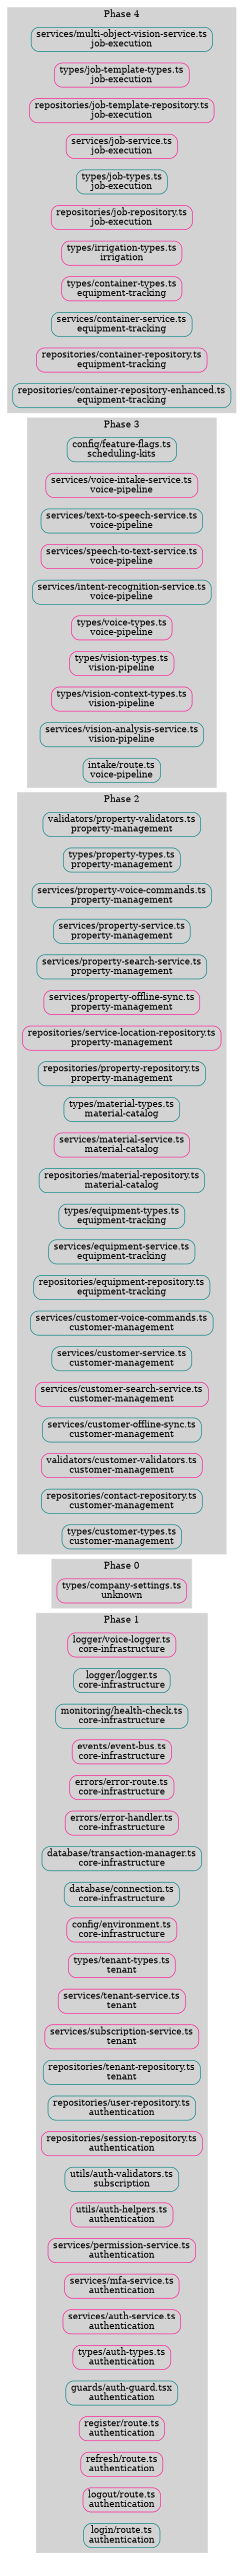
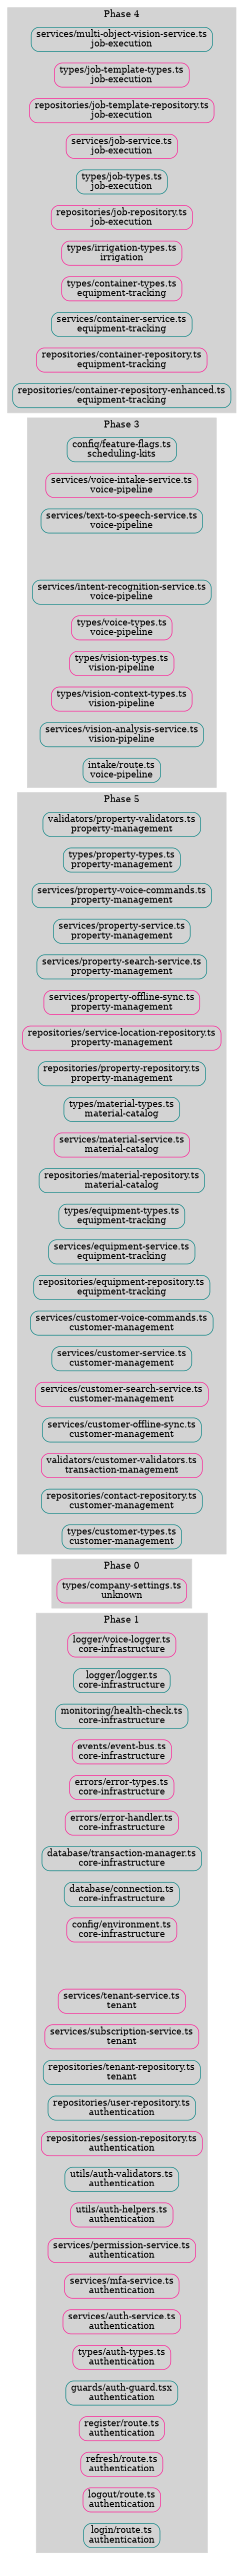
(122, 557) -> none
(122, 800) -> (122, 800)
(122, 1466) -> (122, 1466)
(122, 1787) -> (122, 1787)
(122, 1966) -> none
(122, 2179) -> (122, 2179)
